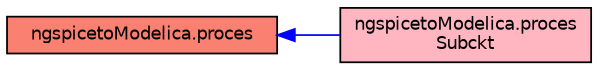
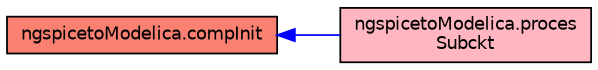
(142, 35) -> (142, 35)
